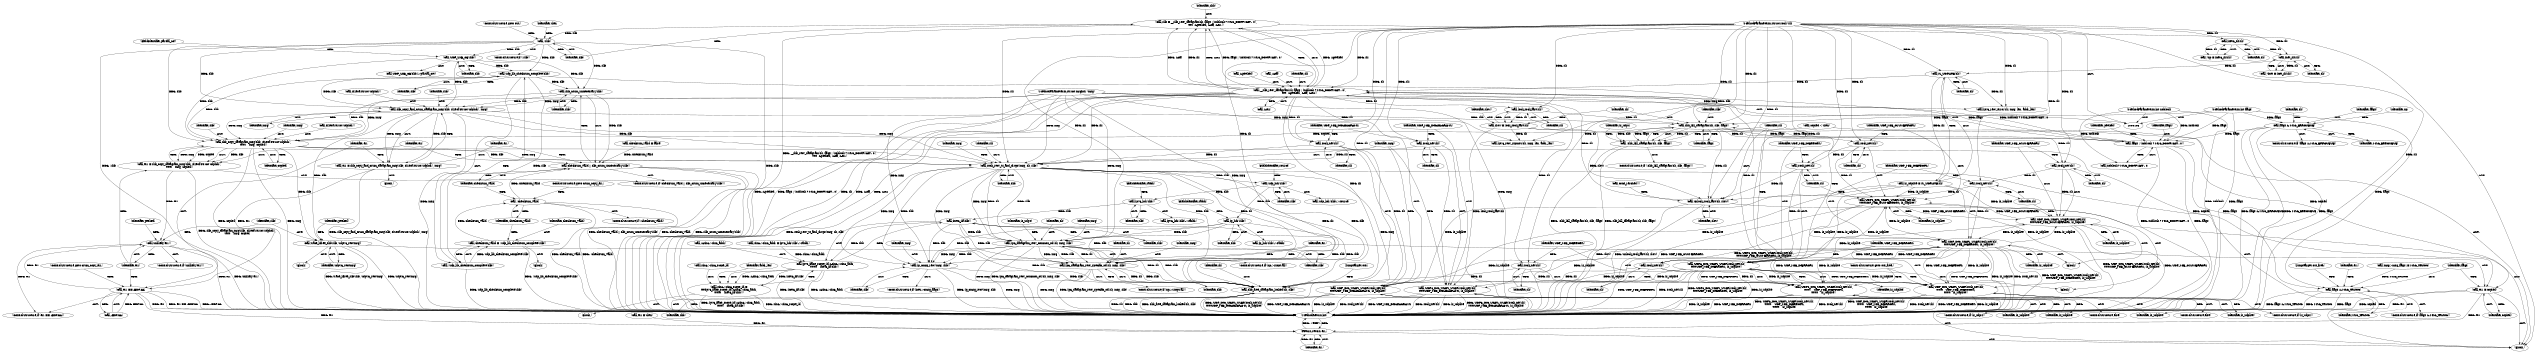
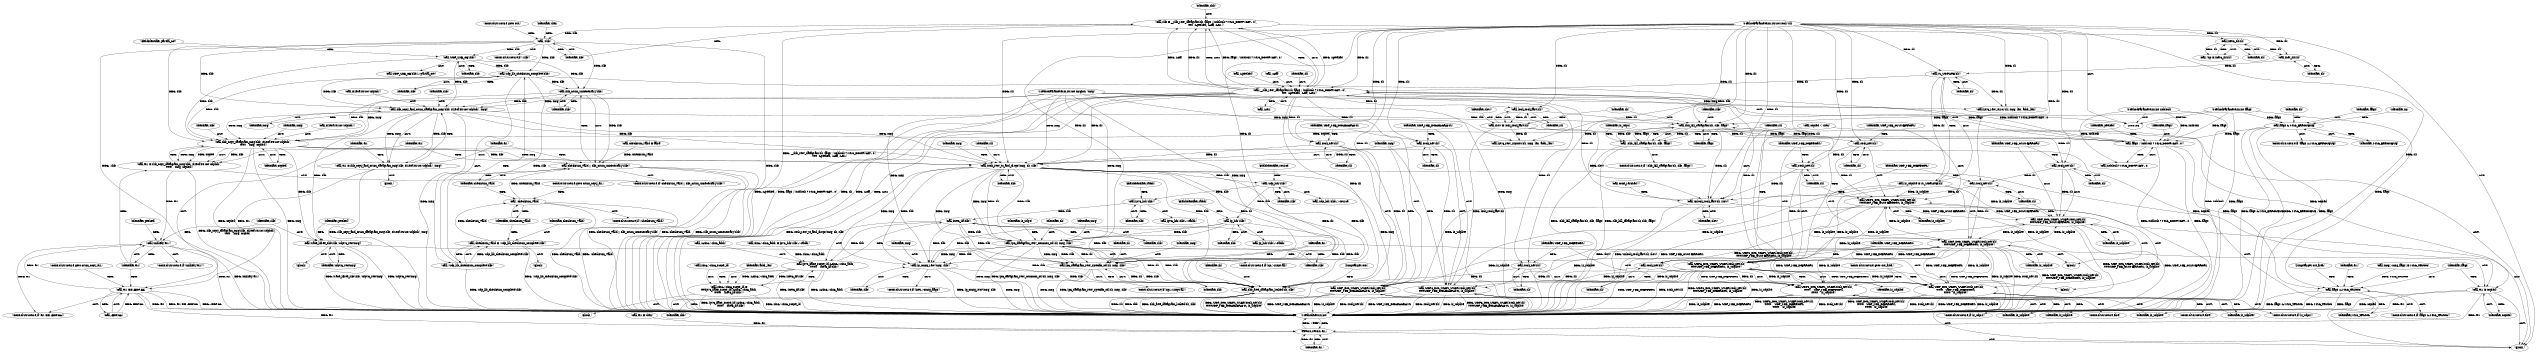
(2276, 74) -> none
(2182, 118) -> (2182, 118)
